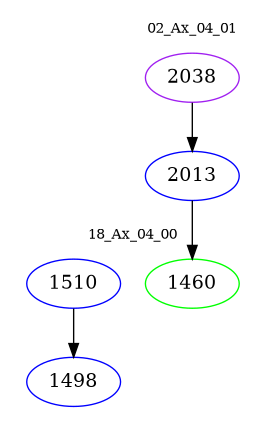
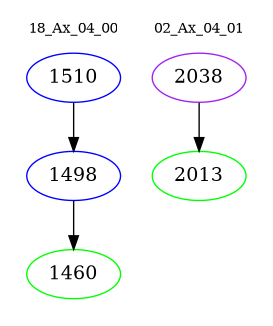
(192, 176) -> (199, 176)
(192, 231) -> (74, 218)
